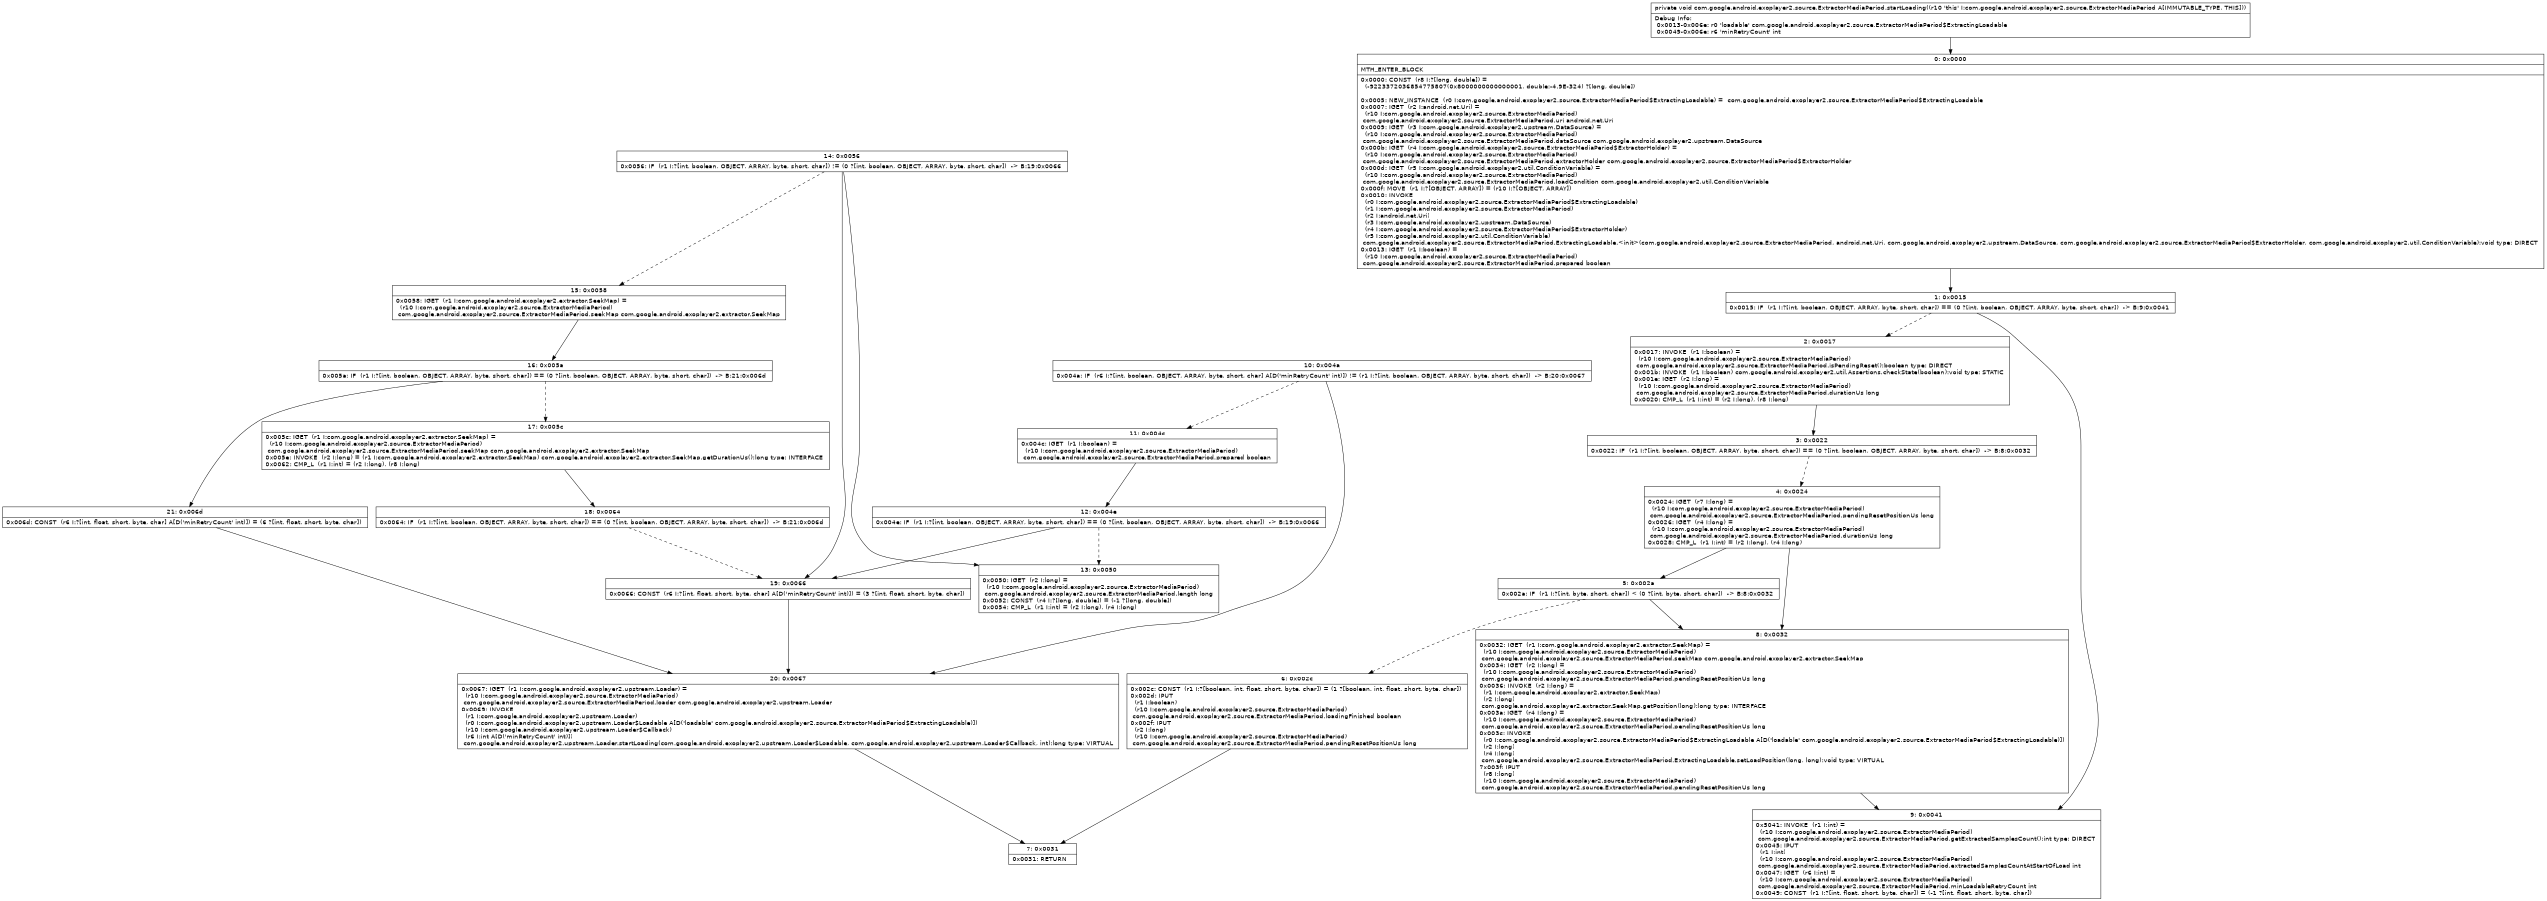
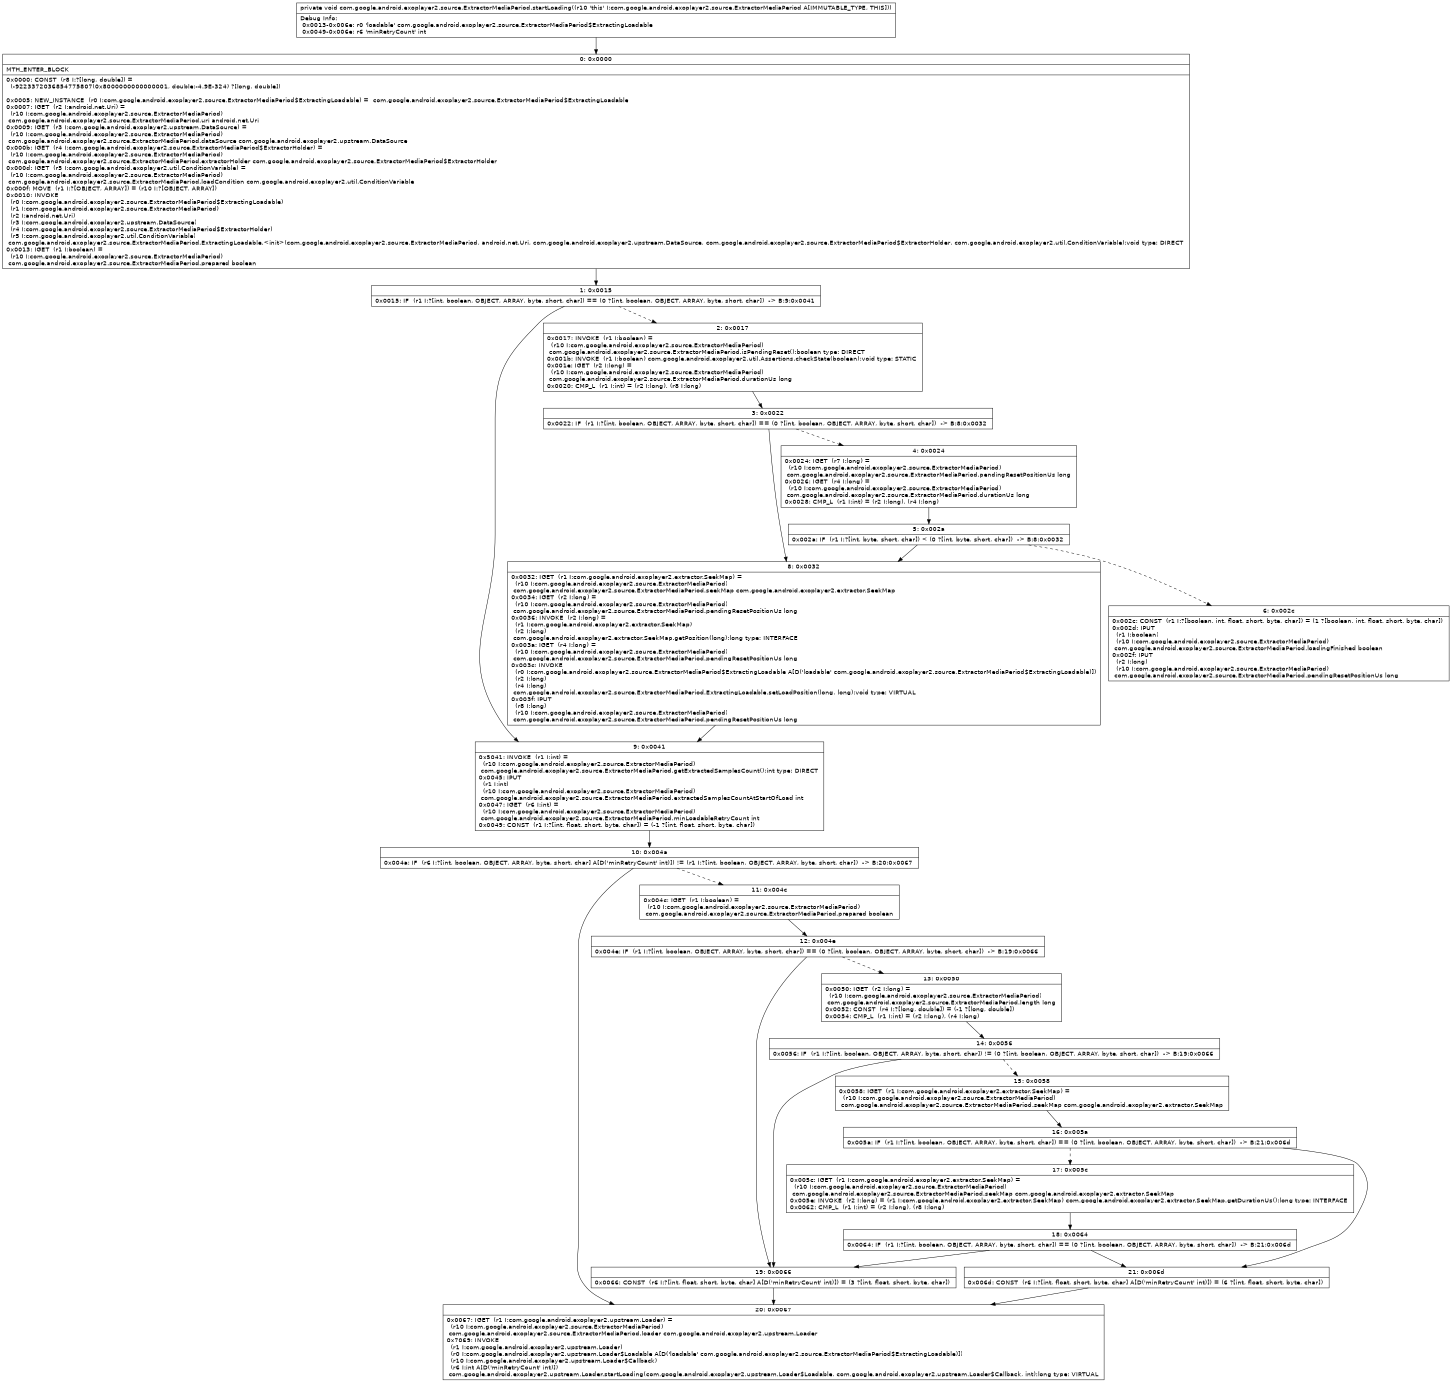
(859, 417) -> (974, 1029)
(693, 552) -> (924, 1258)
(1786, 587) -> (775, 493)
(490, 710) -> (475, 1340)
(1502, 767) -> (534, 699)
none -> (650, 837)
(1043, 854) -> none
none -> (1106, 1258)
